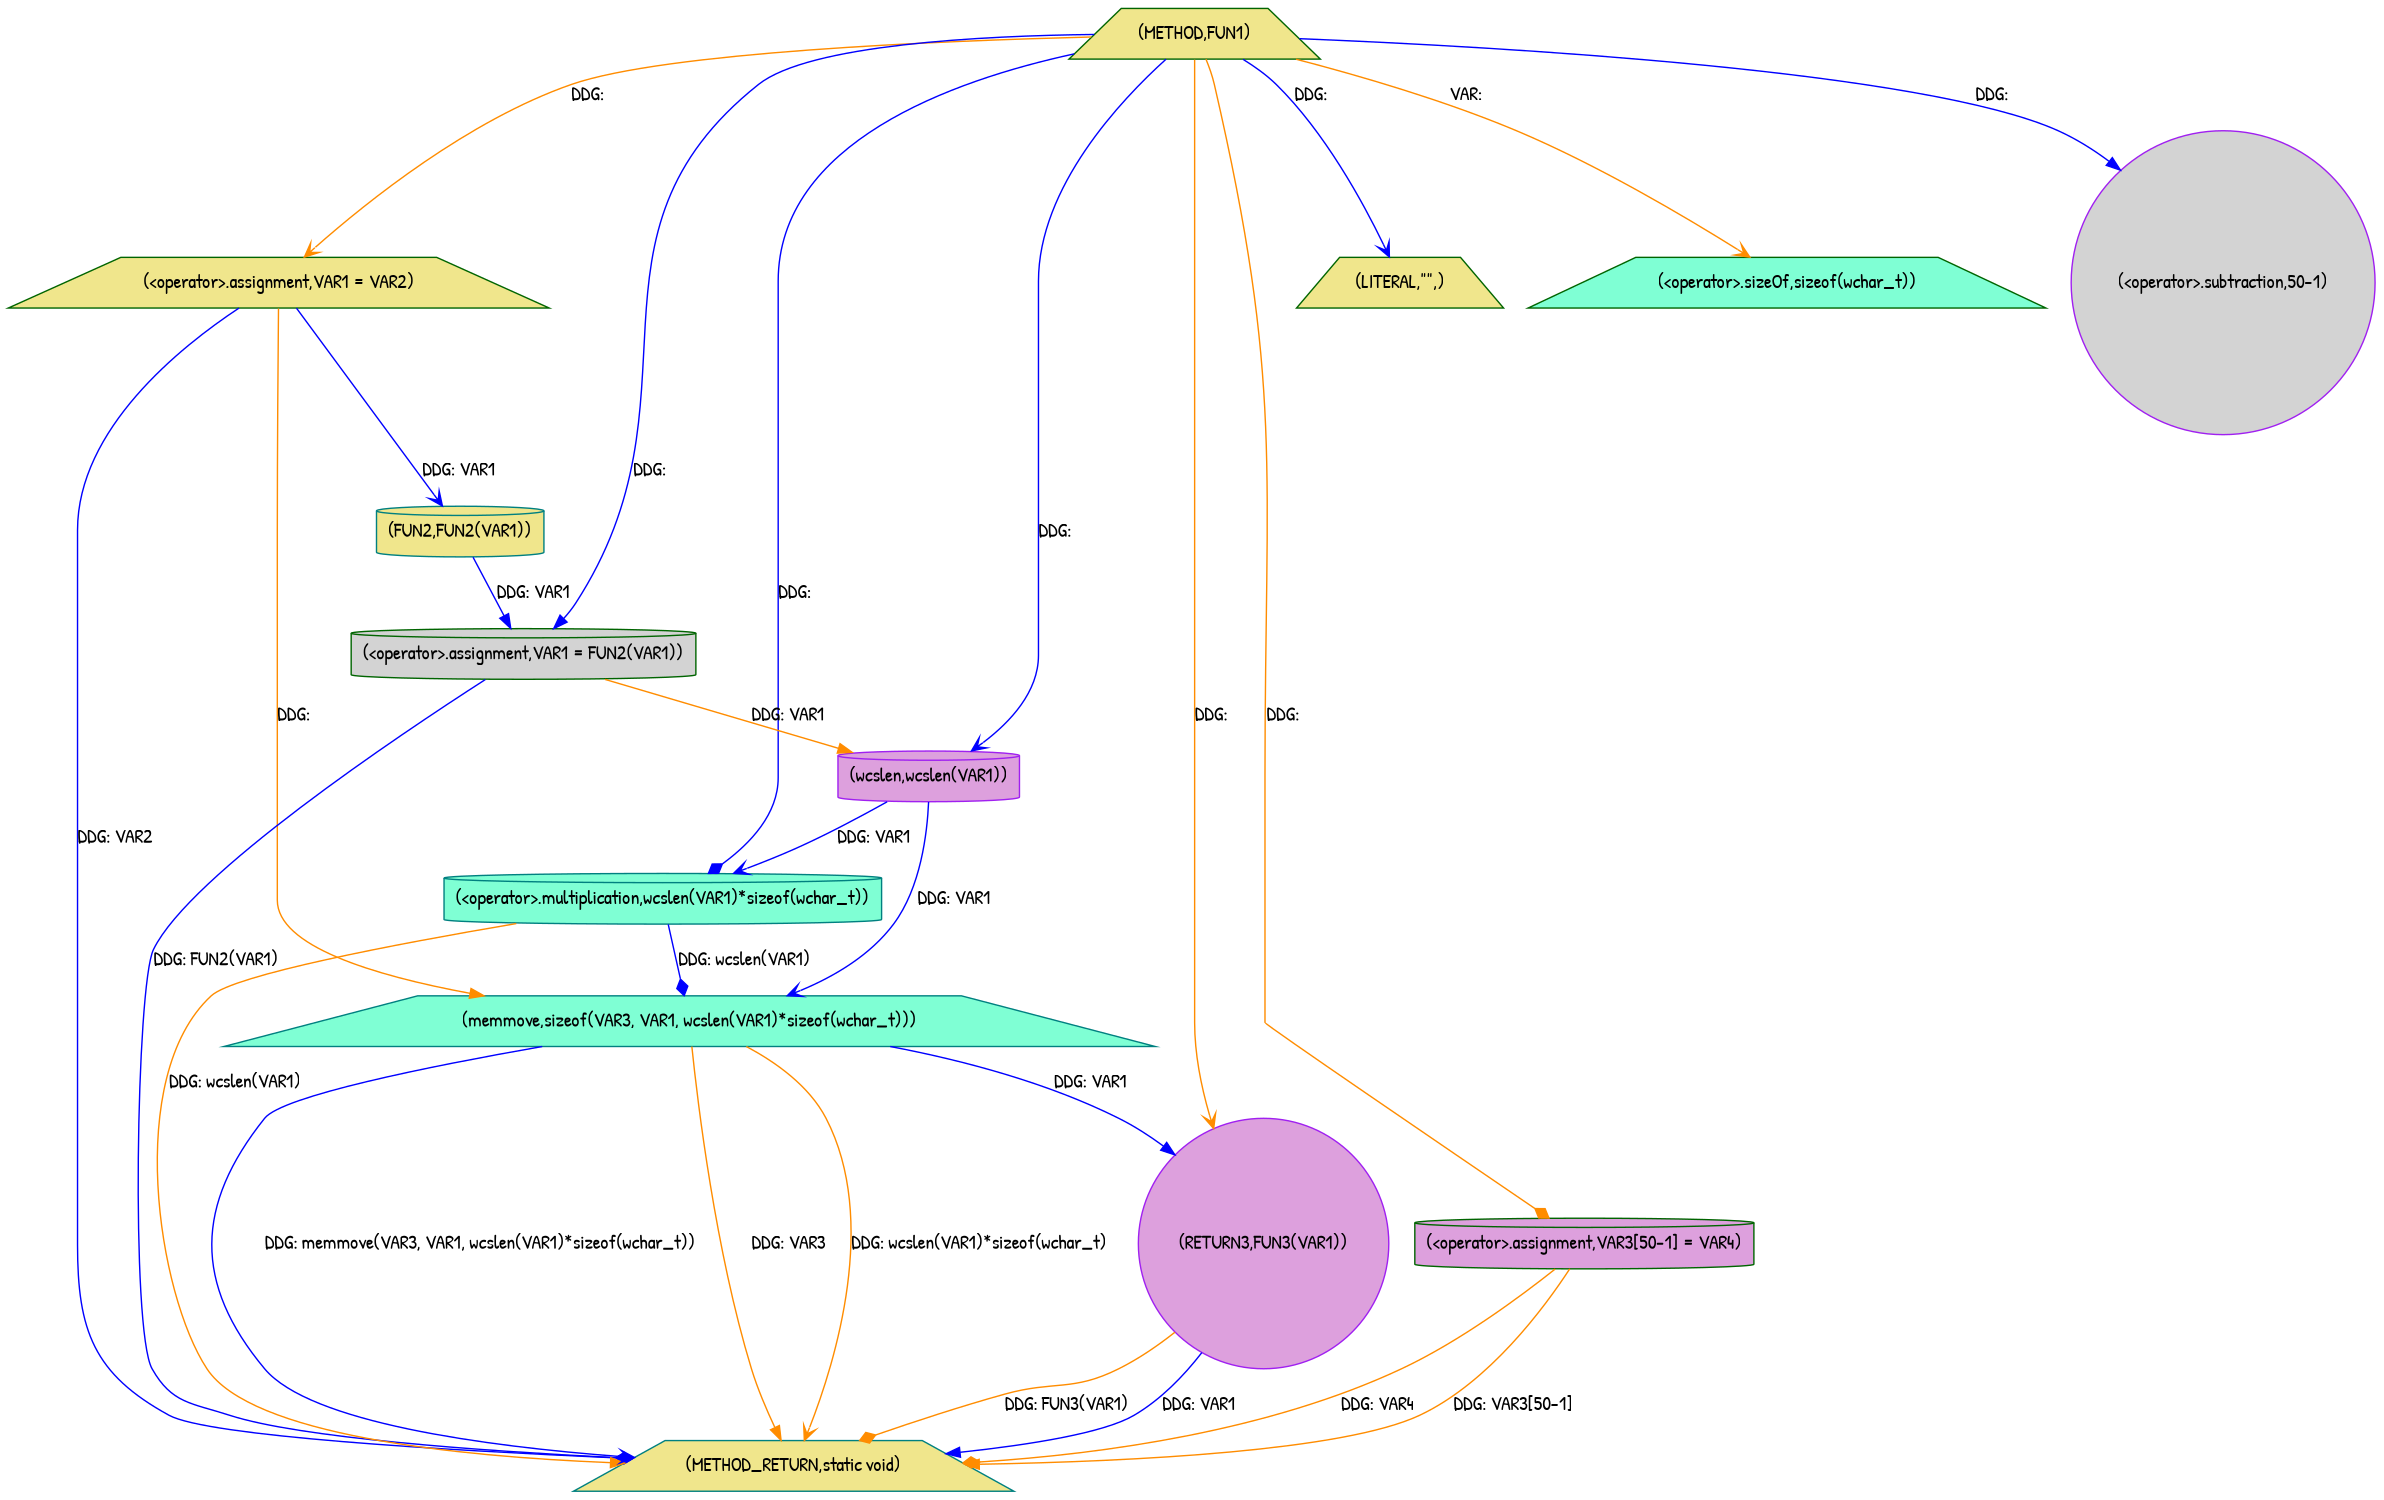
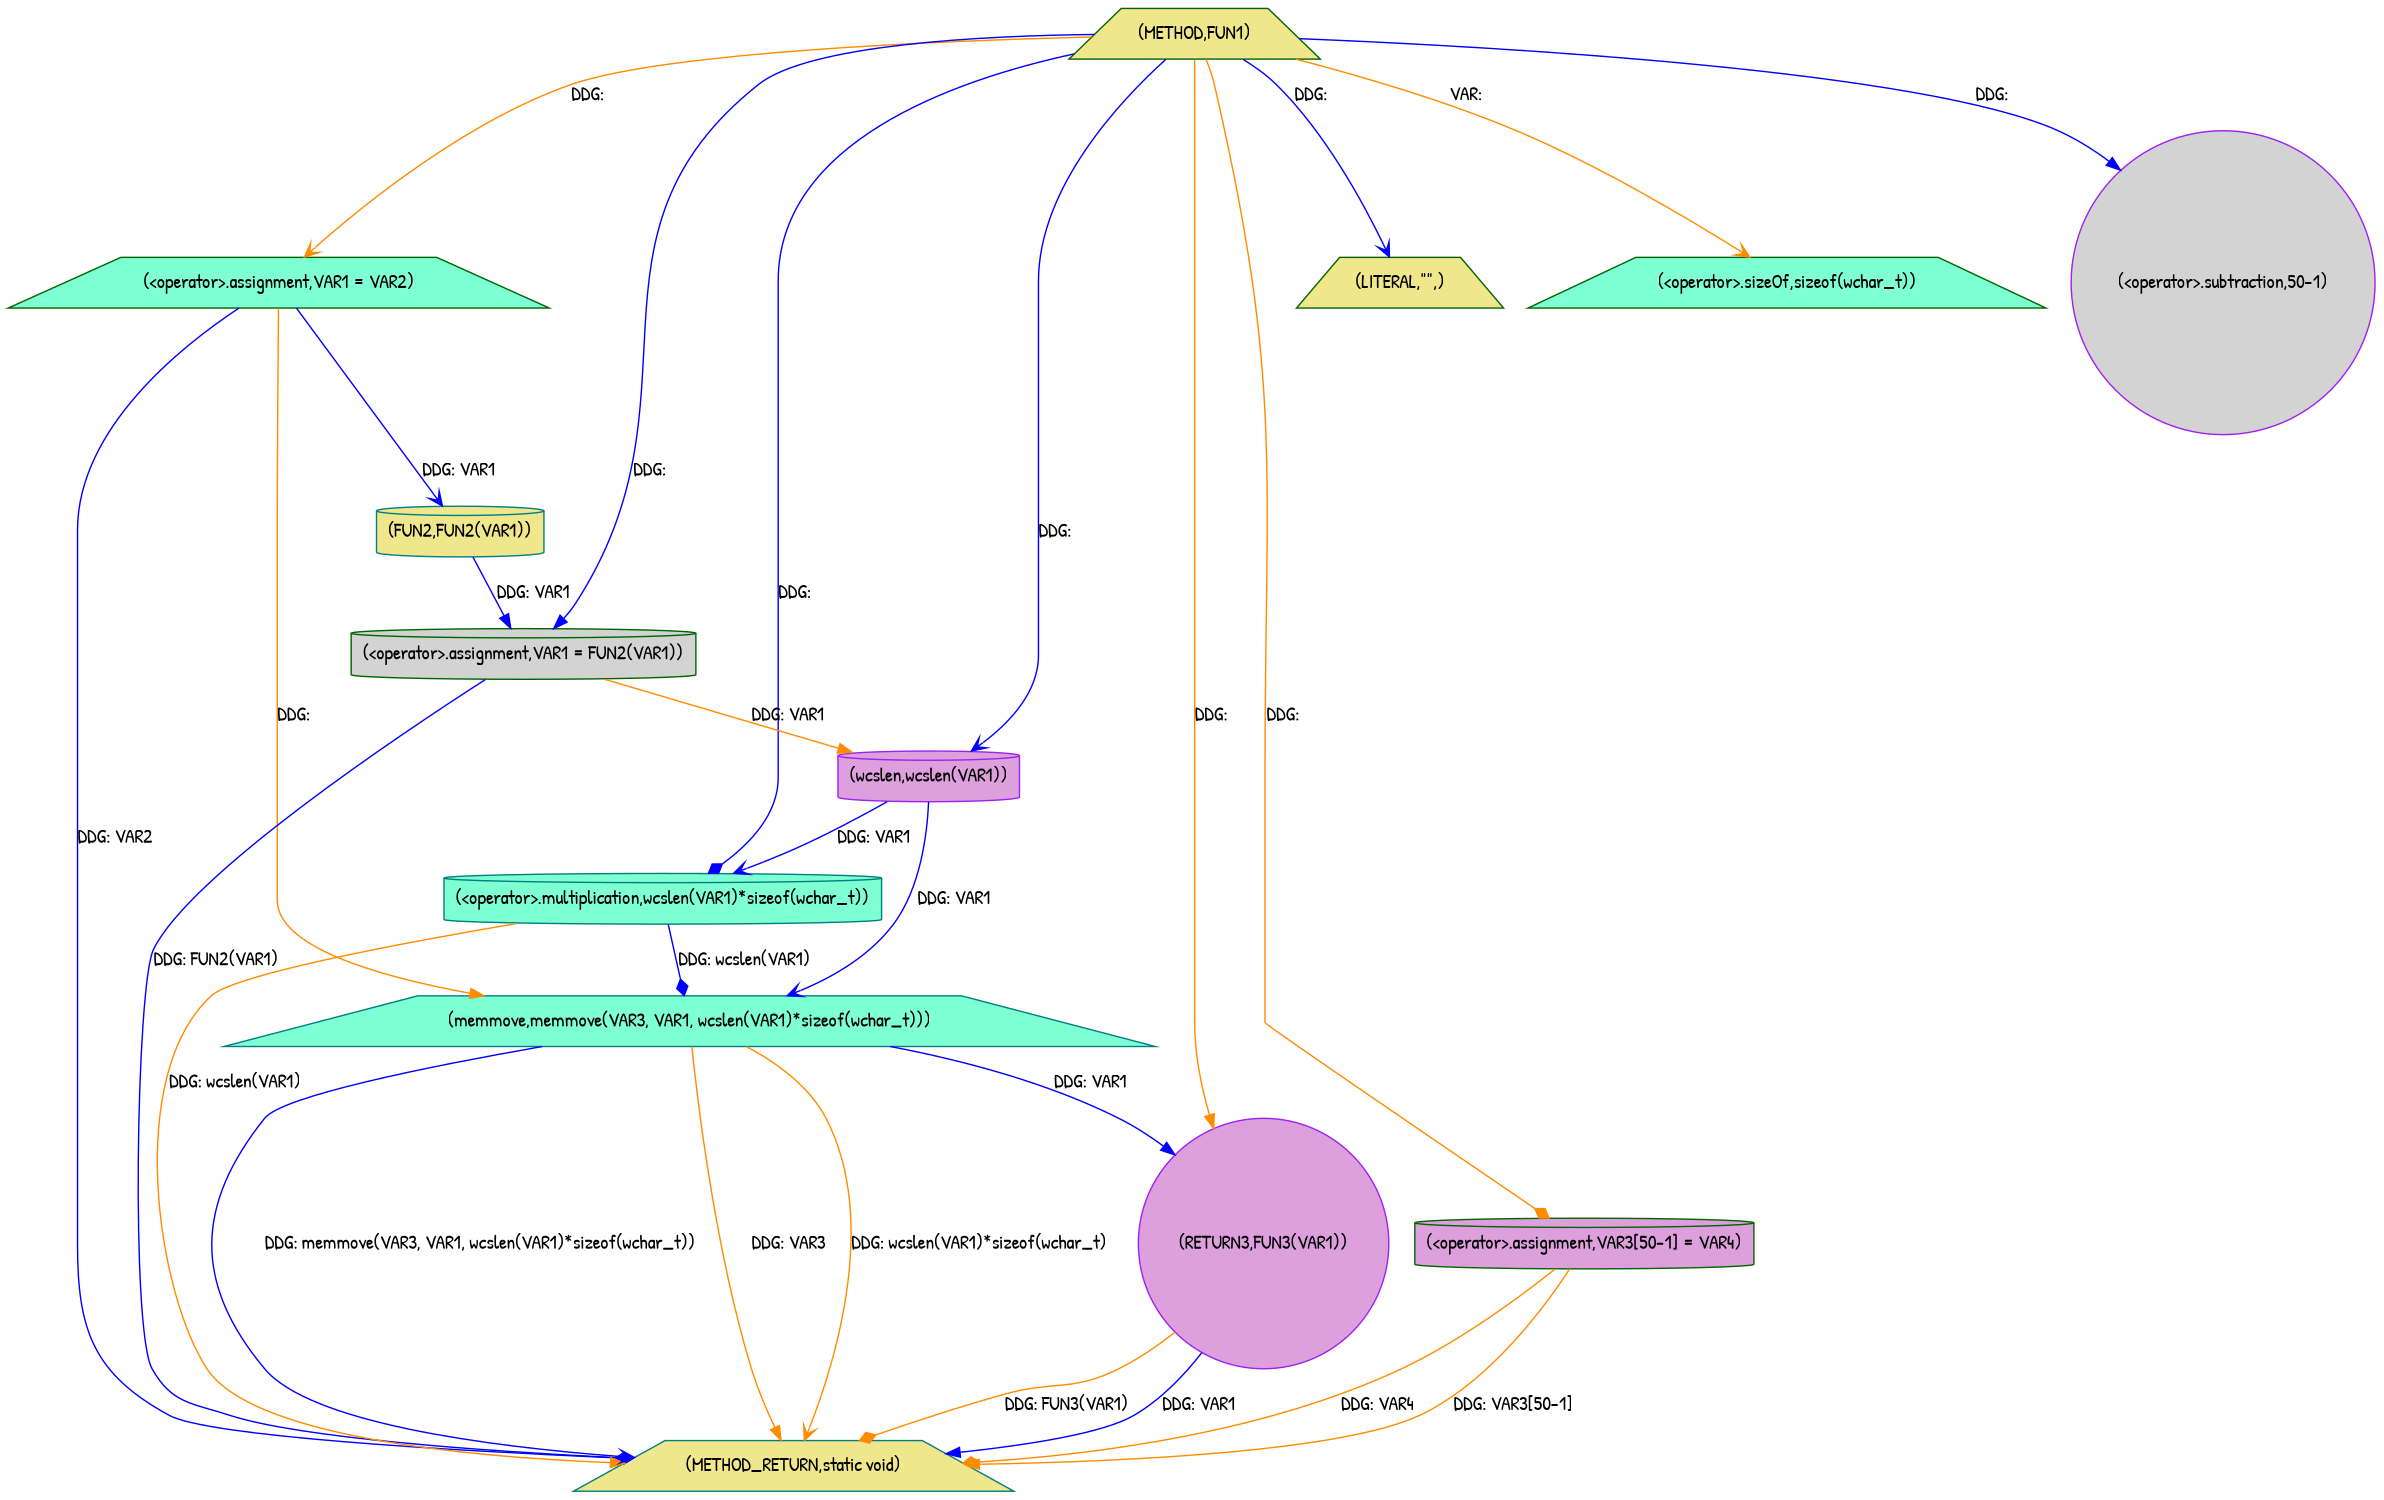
(279, 283) -> (279, 283)
(1195, 588) -> (1195, 588)
(690, 1021) -> (690, 1021)
